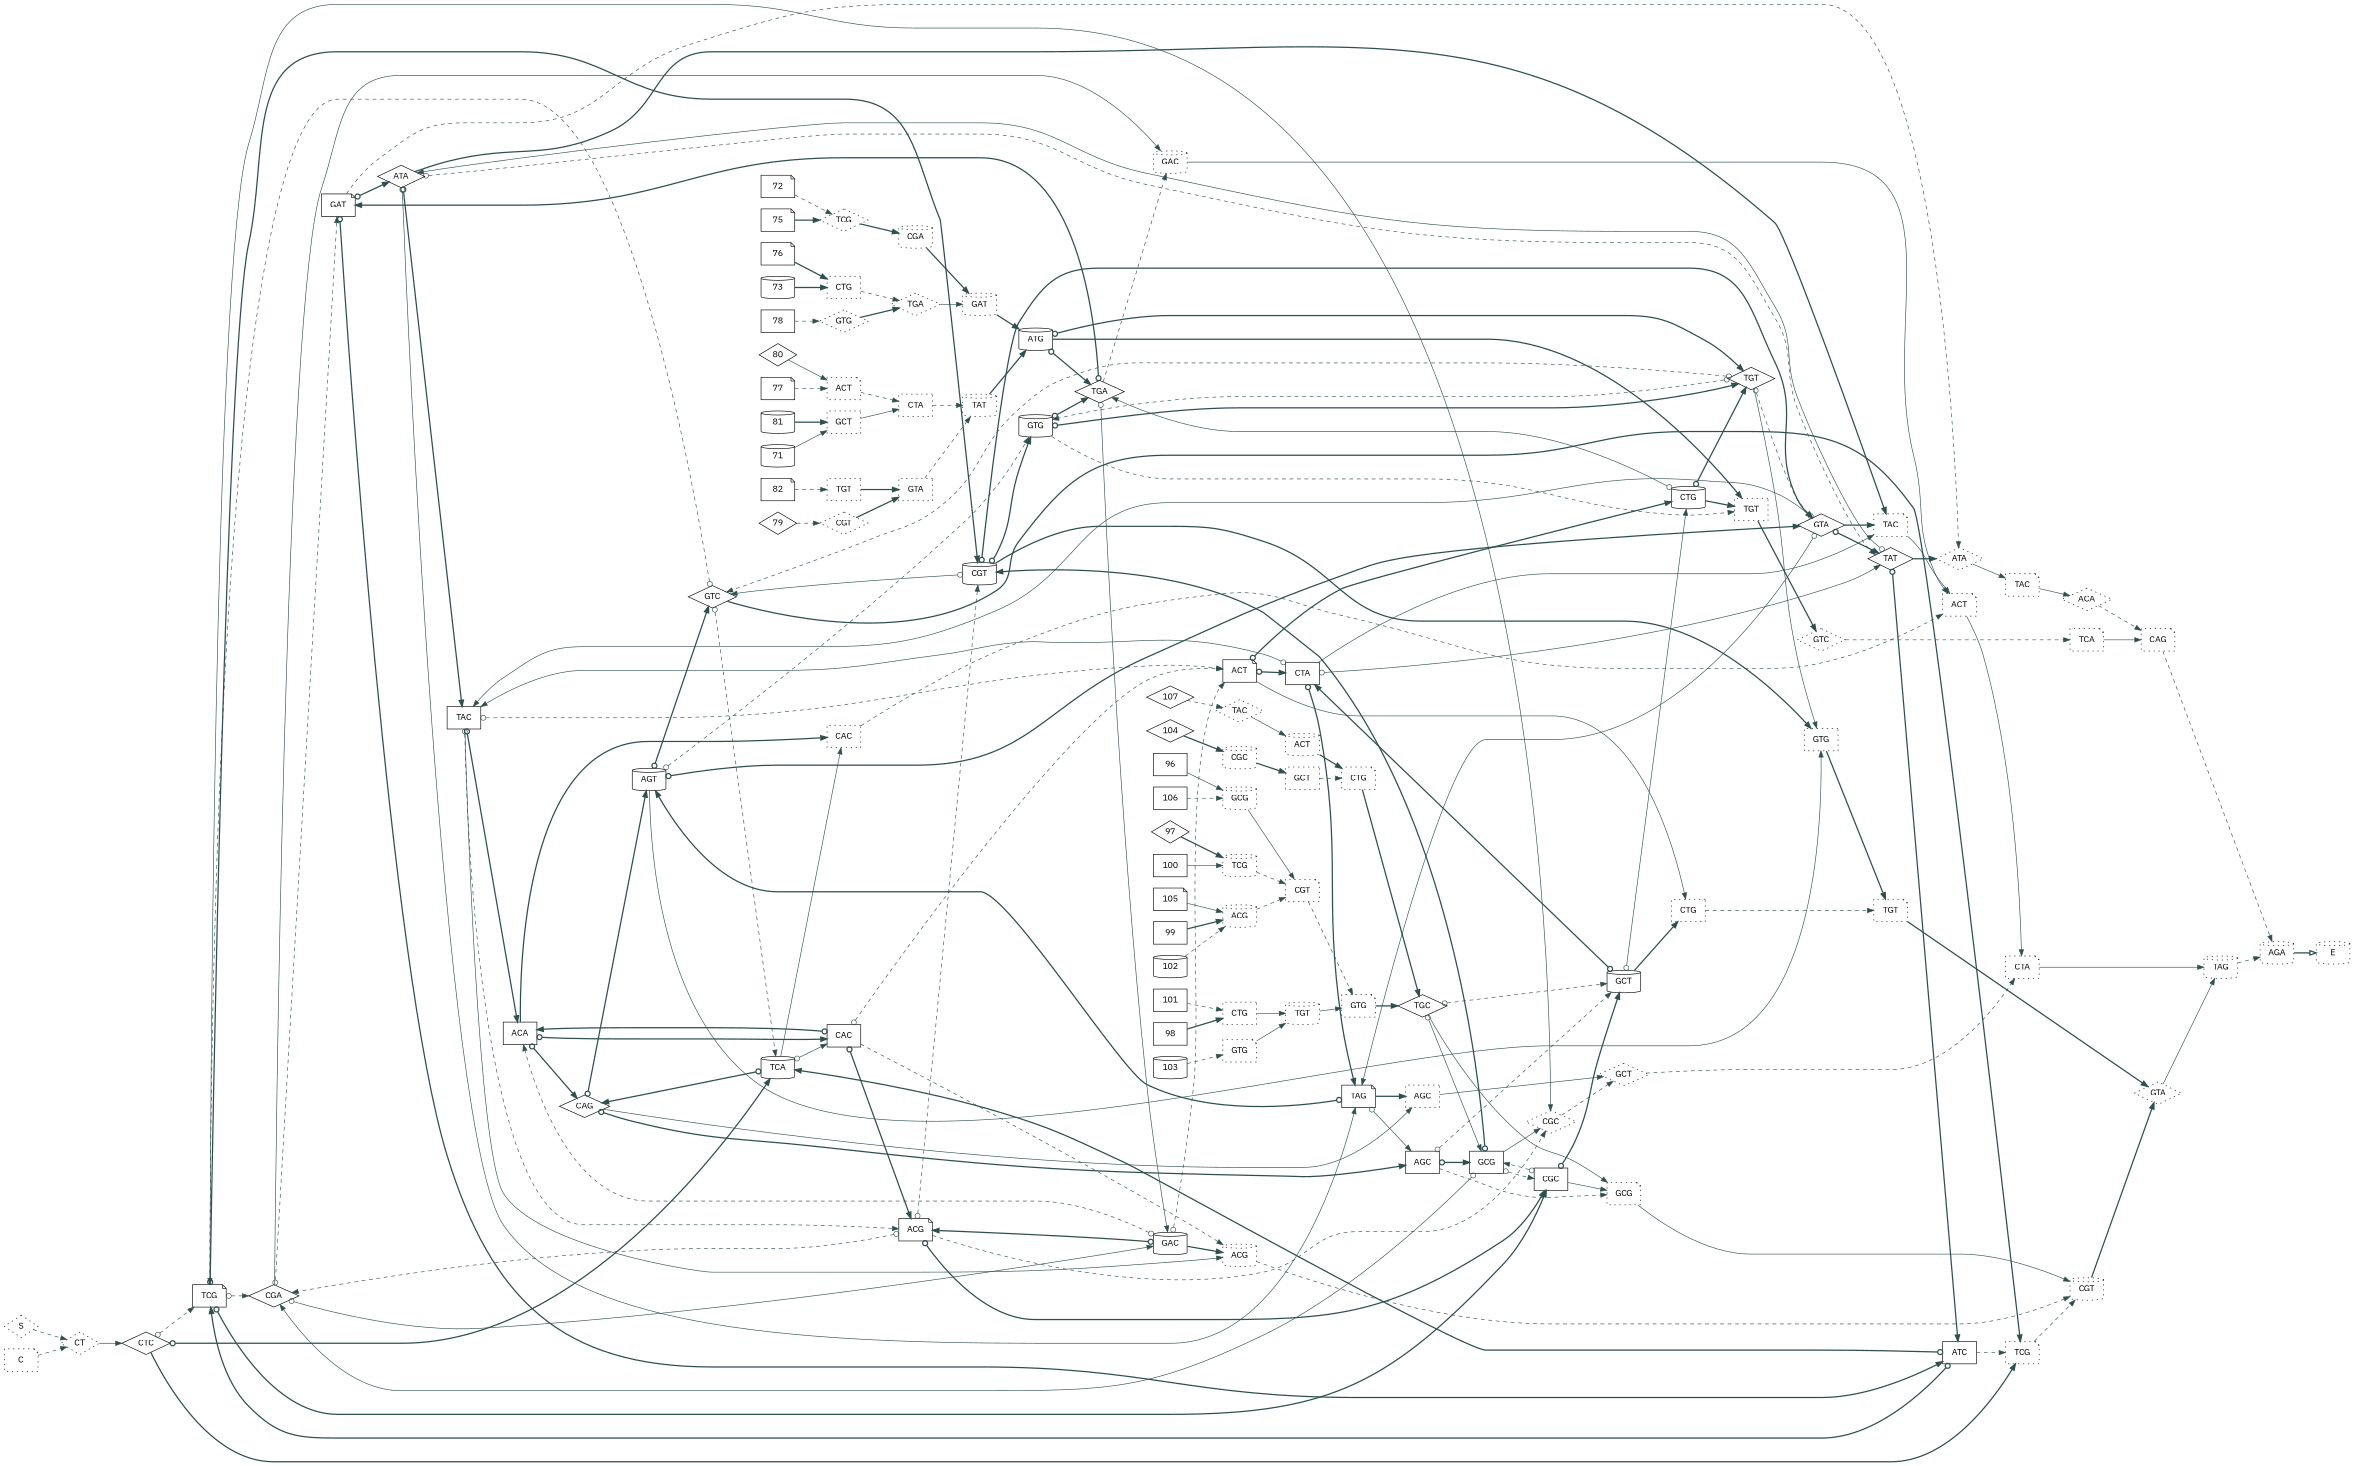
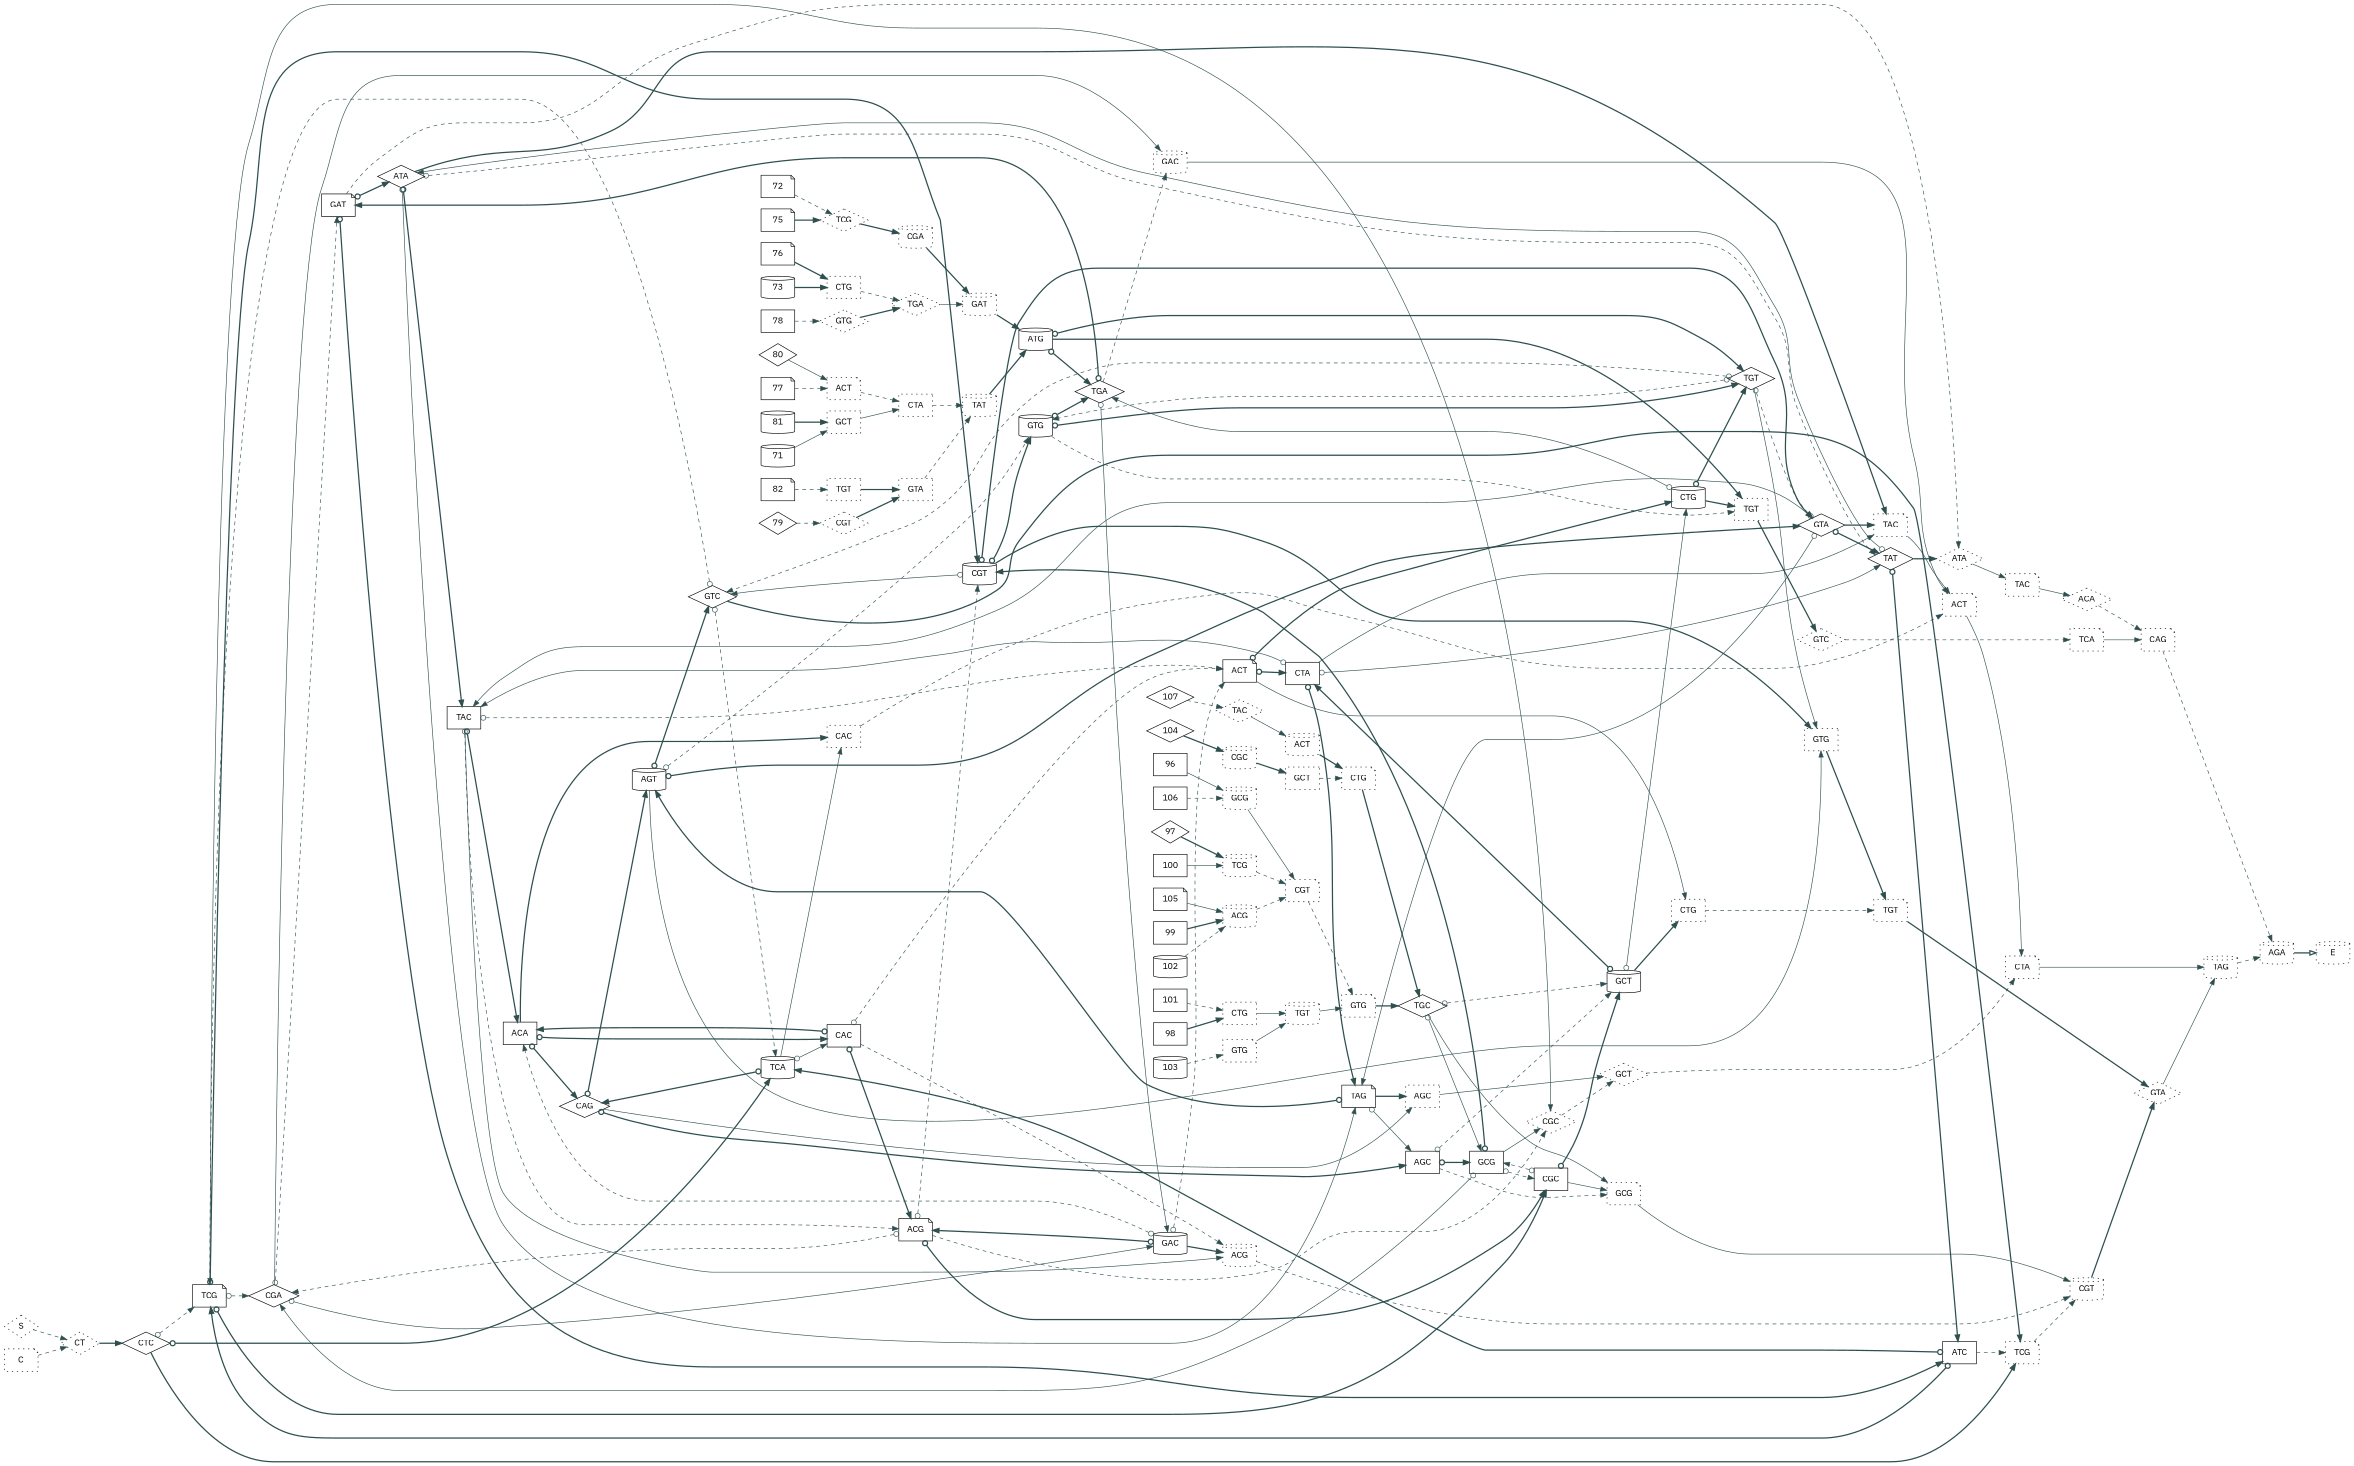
(107, 1343) -> (107, 1343)
